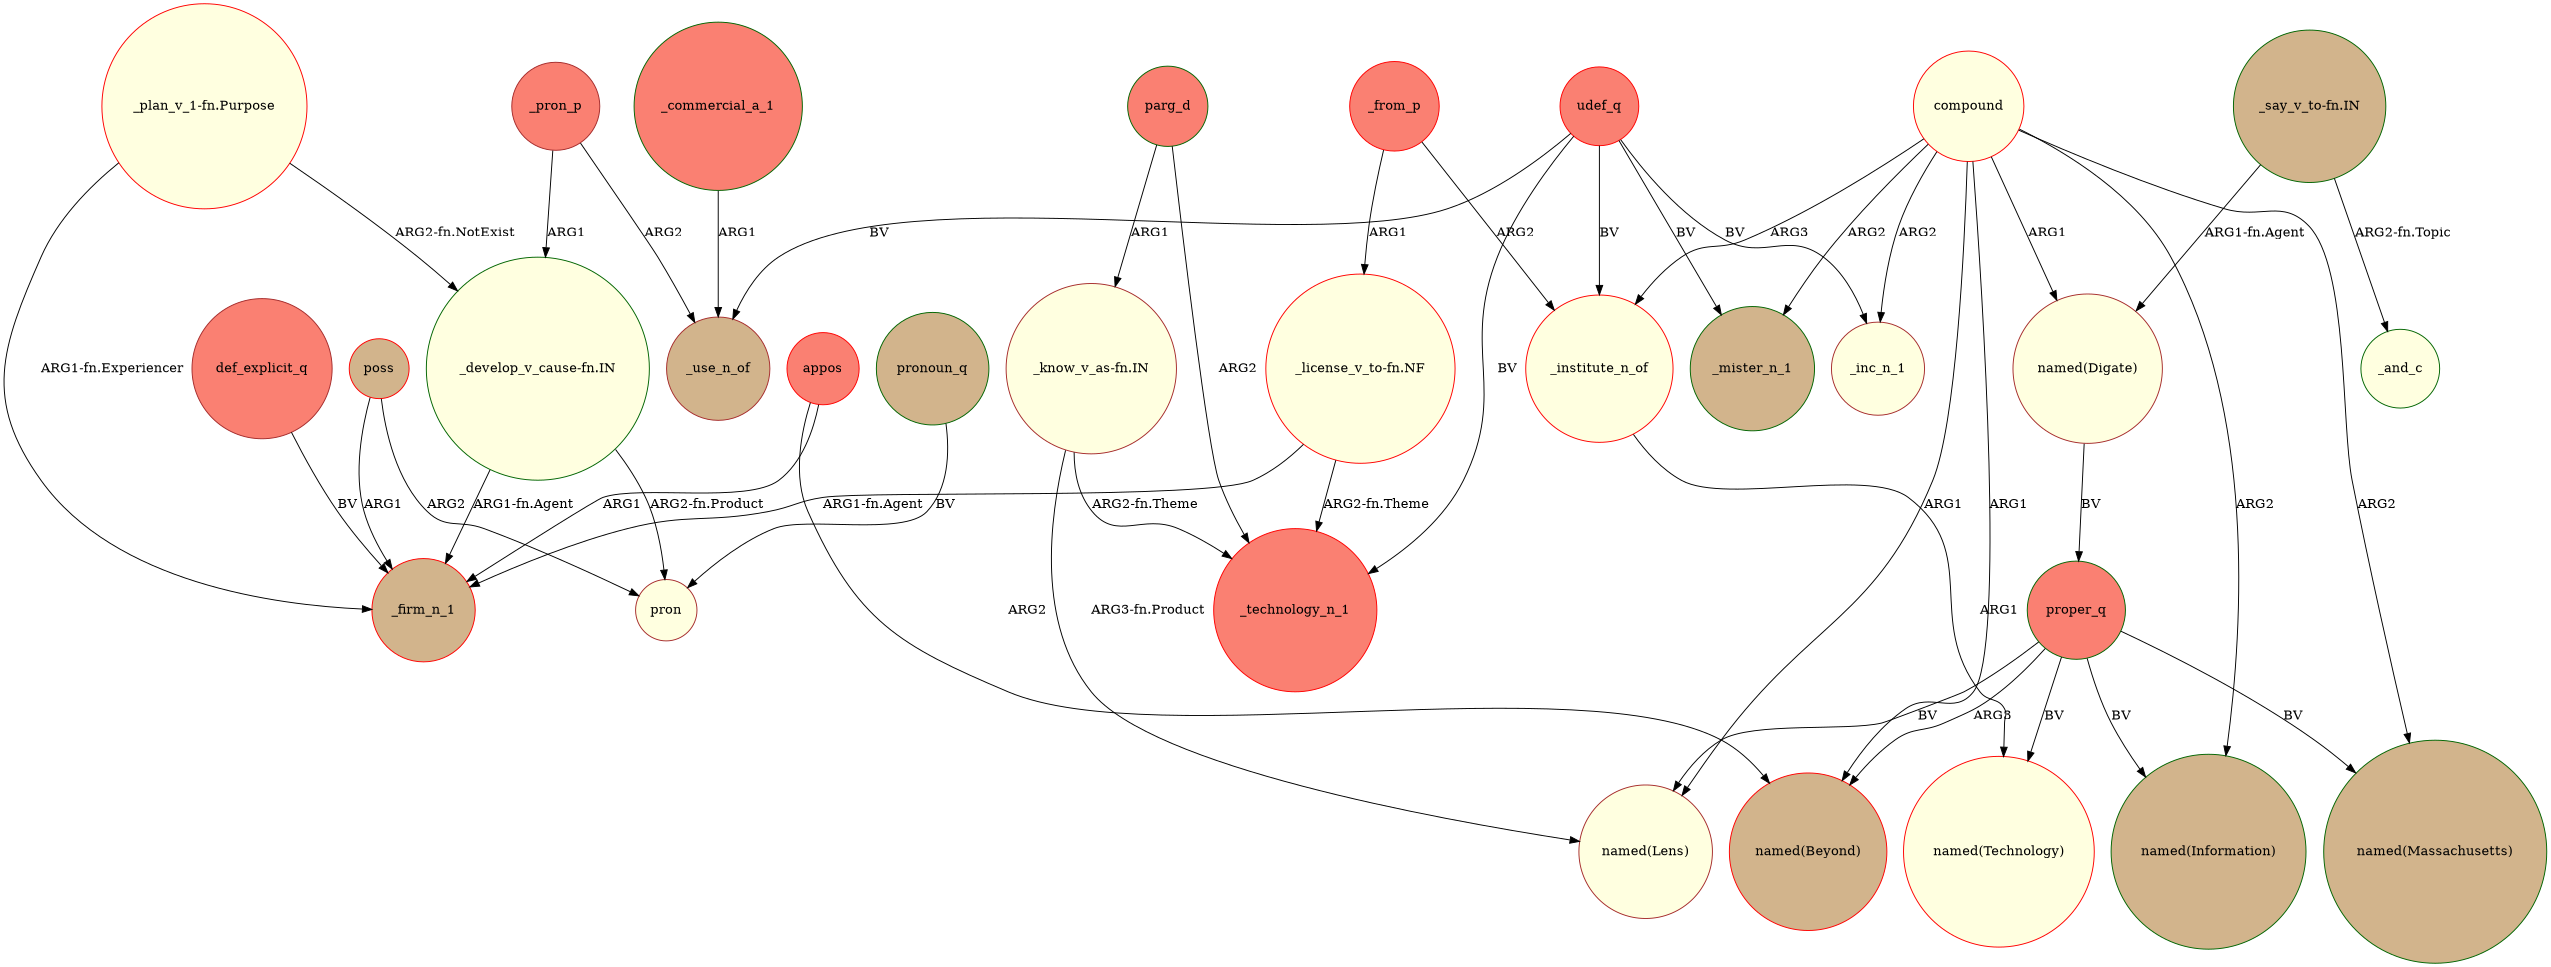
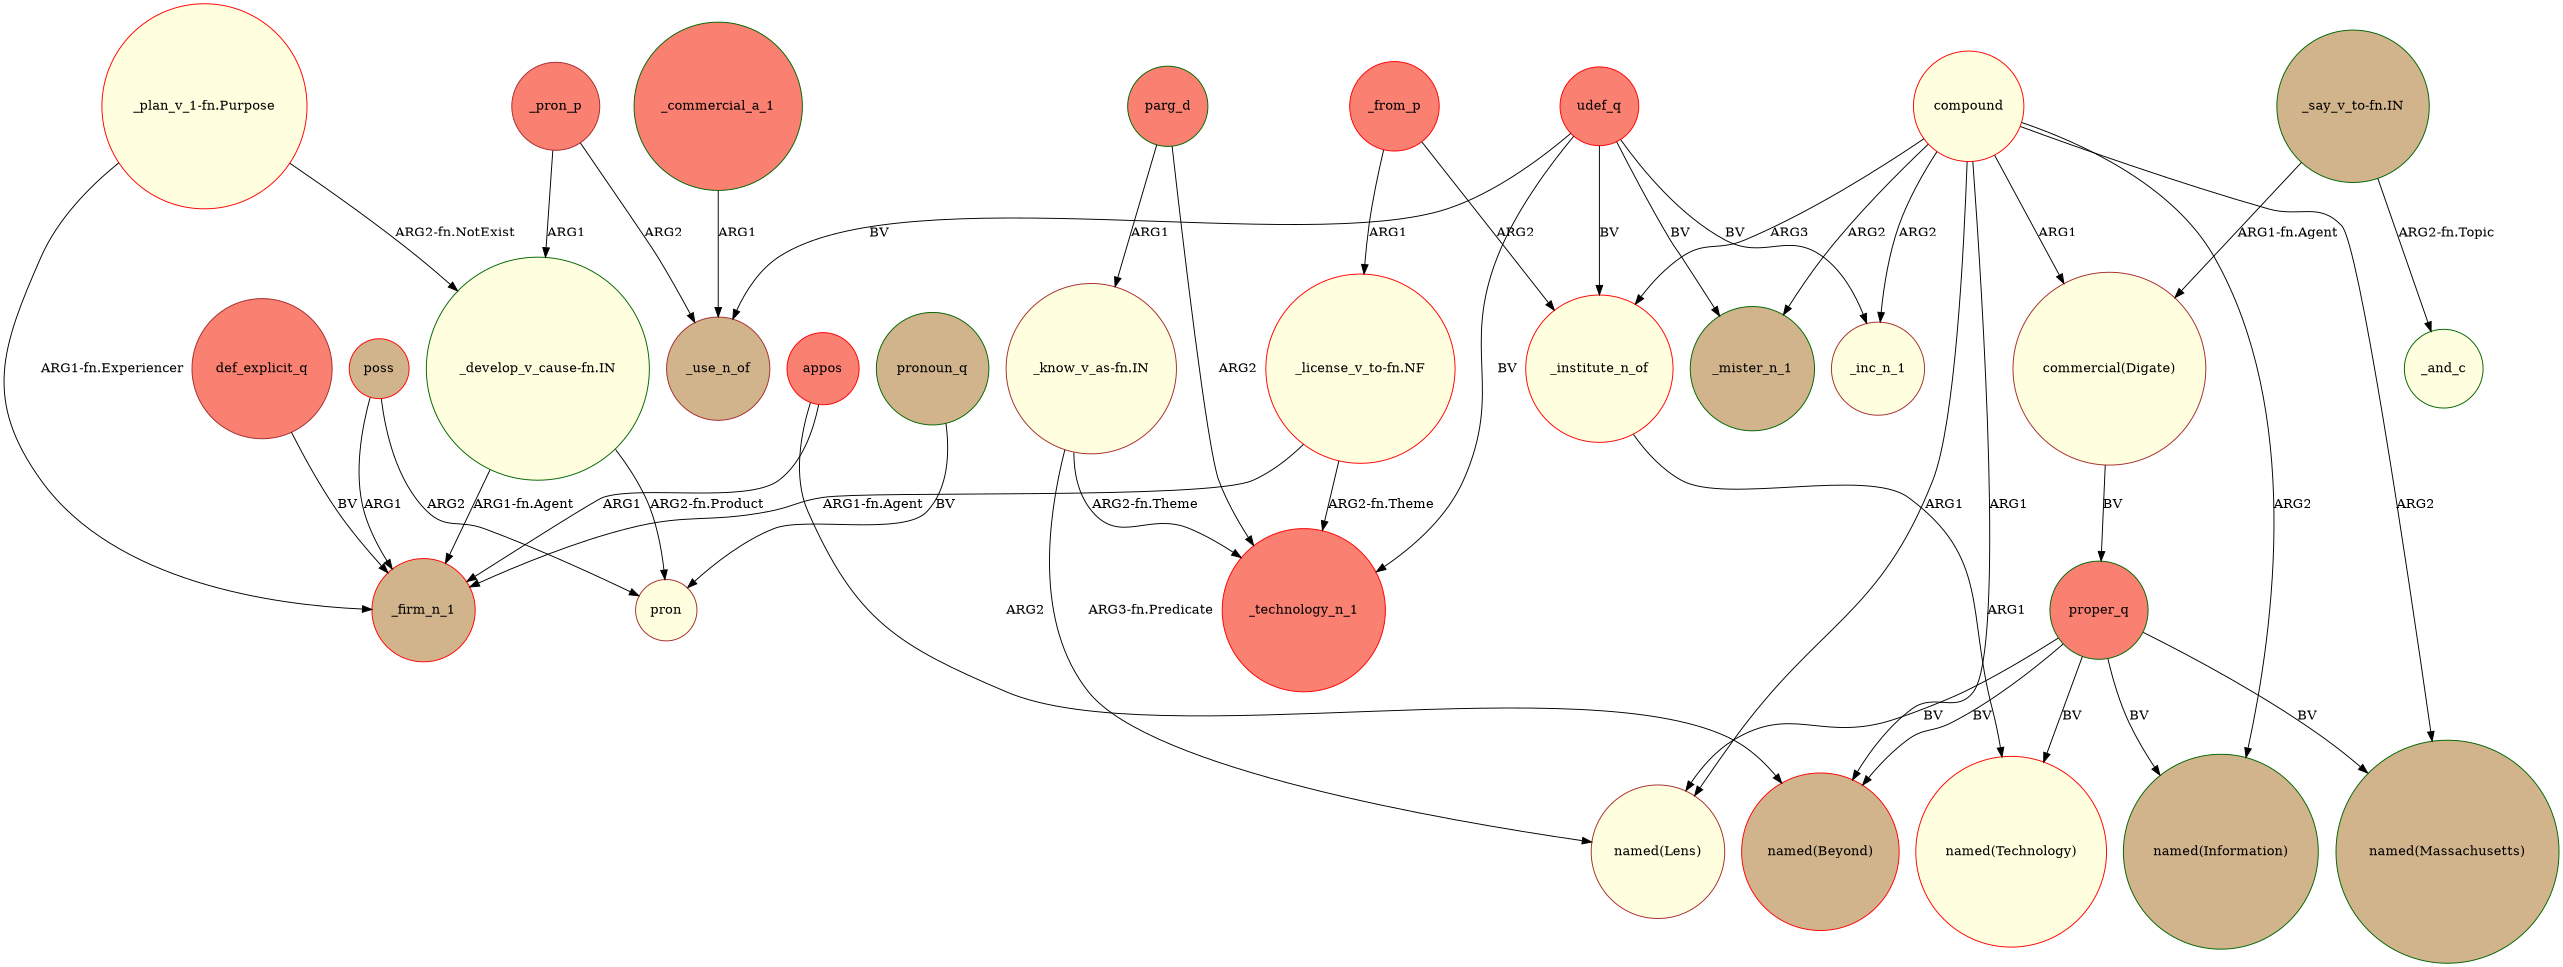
(2088, 369) -> (2109, 369)
(1148, 610) -> (1151, 610)
(1993, 716) -> (1982, 716)
